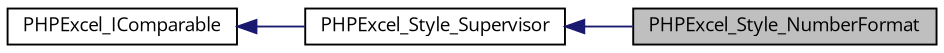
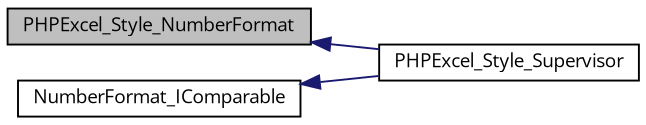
(122, 27) -> (159, 99)
(609, 27) -> (355, 47)
